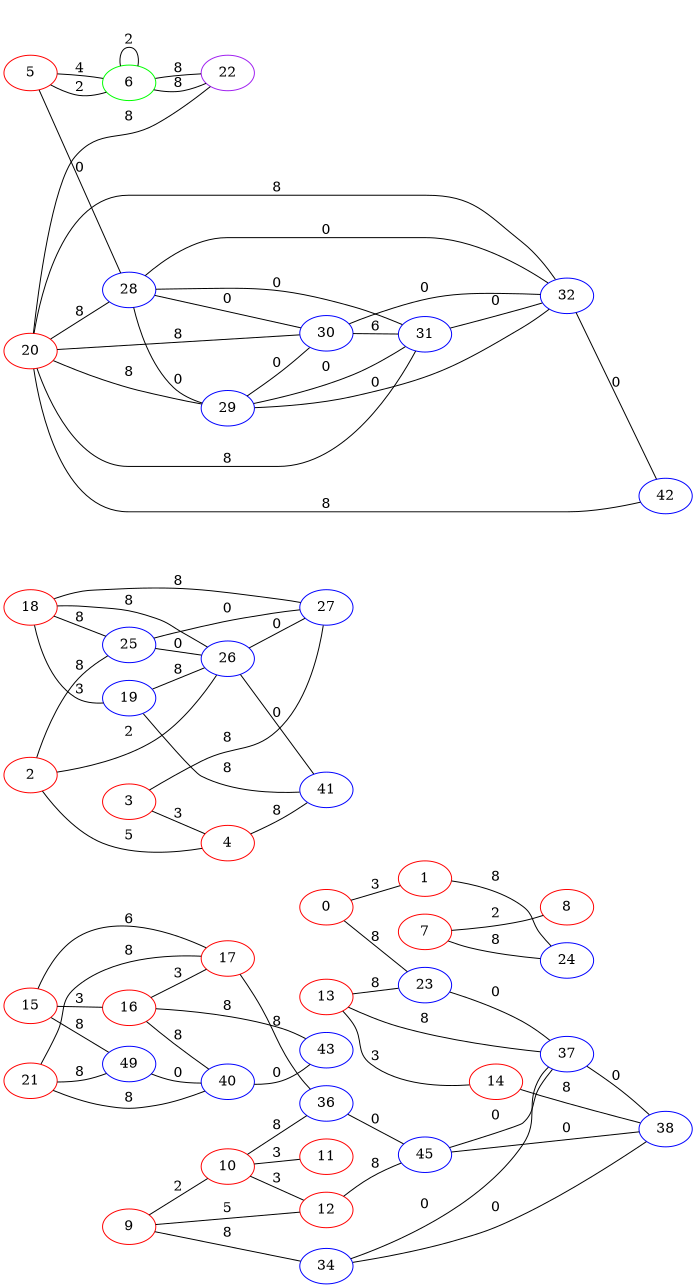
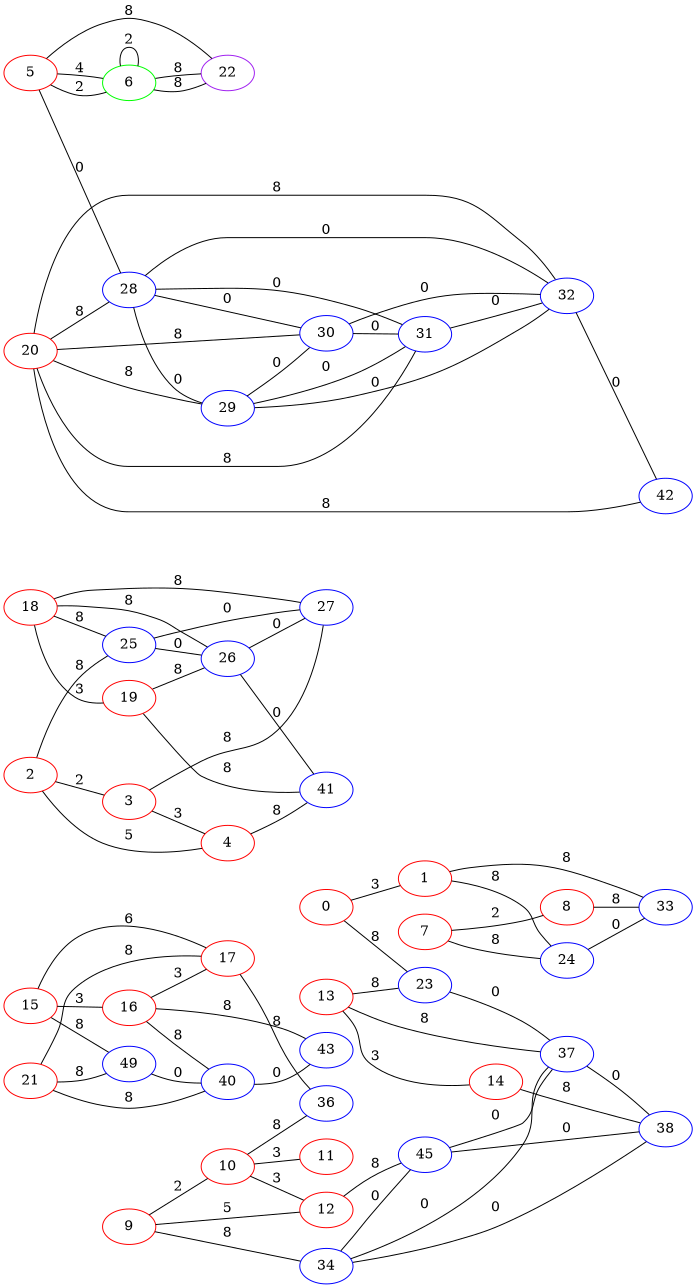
(65, 176) -> (129, 18)
(376, 327) -> (376, 327)
(129, 698) -> (129, 698)
(149, 743) -> (80, 788)
none -> (666, 907)
(376, 1129) -> (375, 1210)
